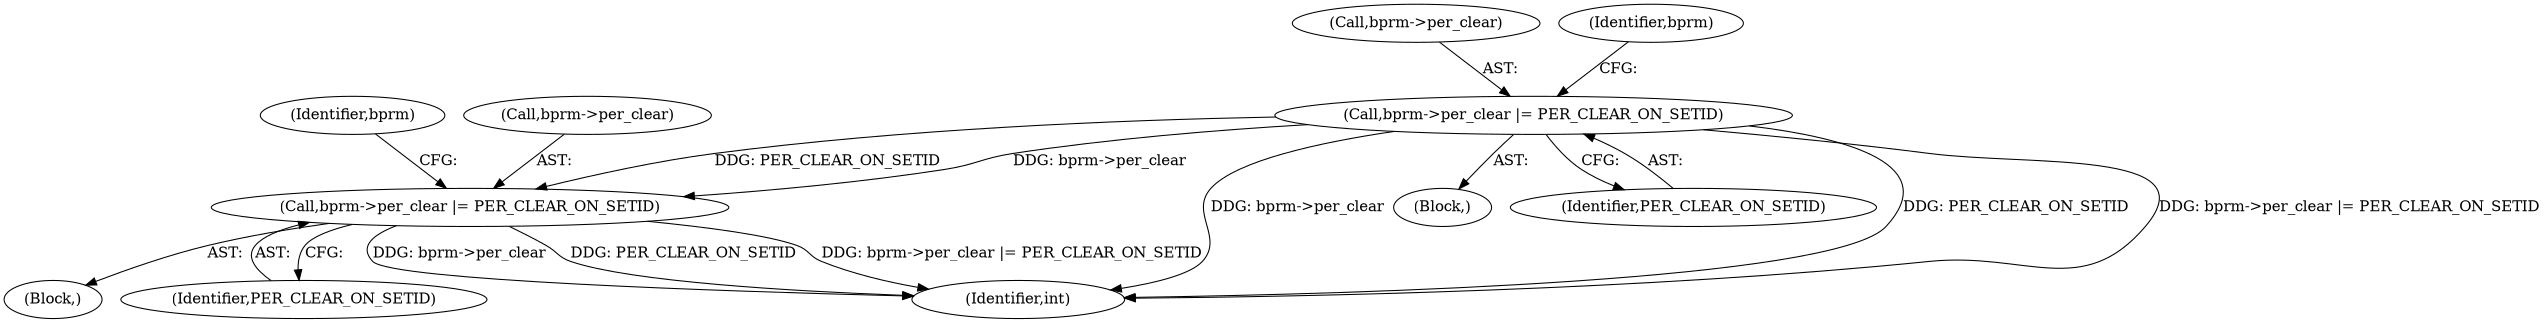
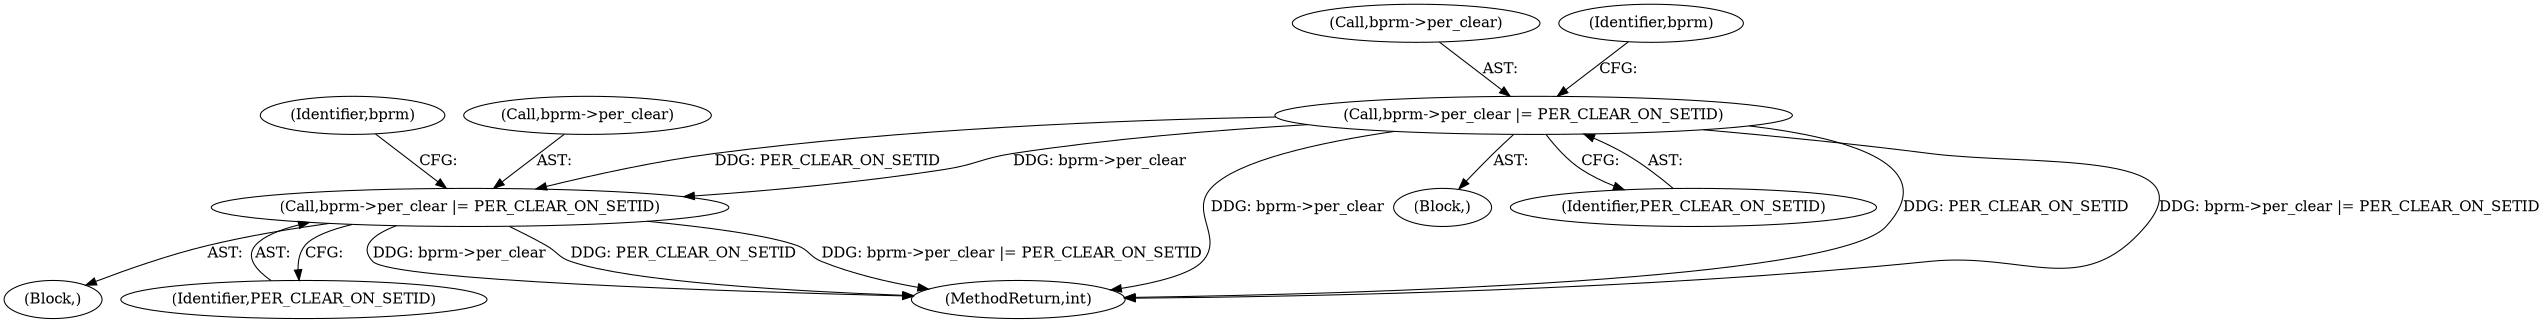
(1018, 300) -> (1018, 300)
